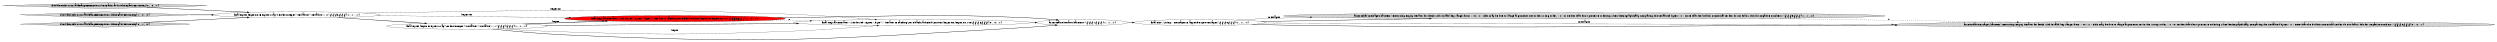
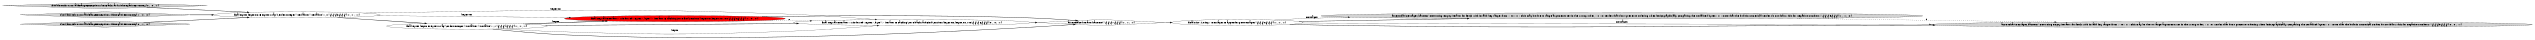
(1083, 23) -> (1101, 23)
